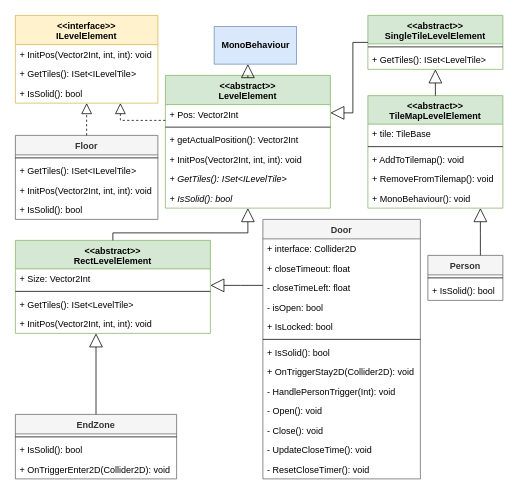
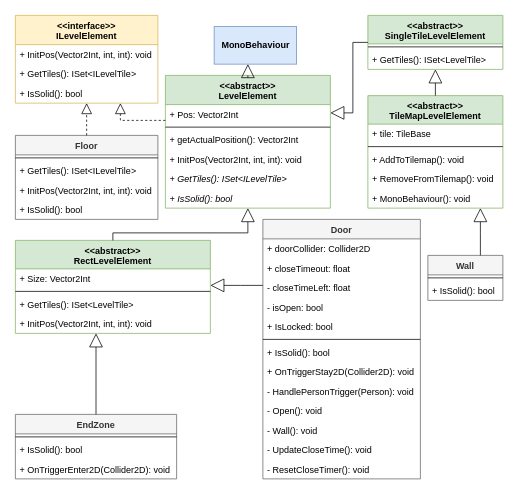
(317, 249) -> (322, 249)
(465, 266) -> (465, 266)
(341, 392) -> (348, 392)
(299, 431) -> (295, 431)
